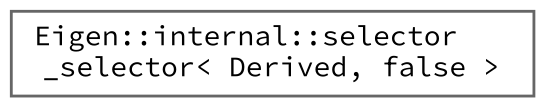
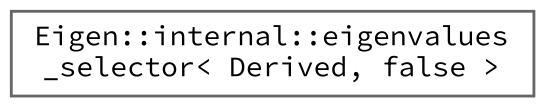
(273, 54) -> (273, 54)
